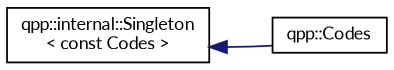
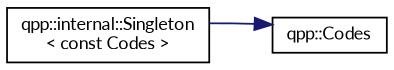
(250, 47) -> (232, 23)
